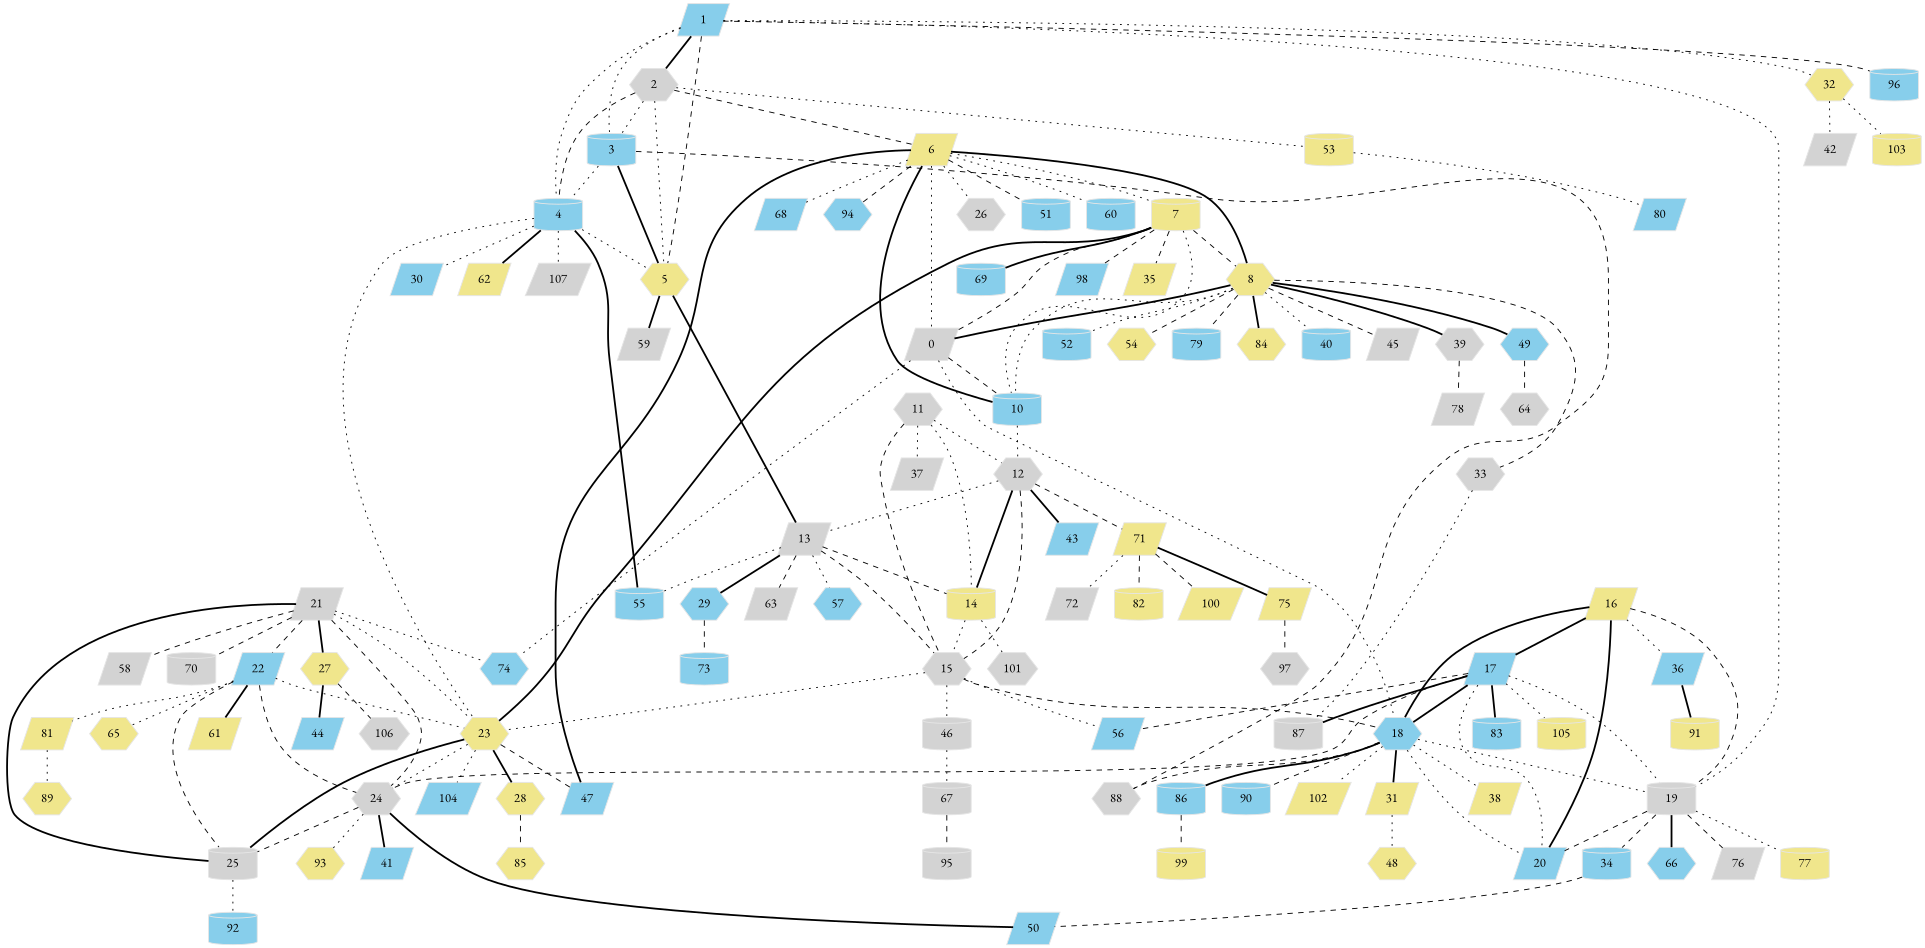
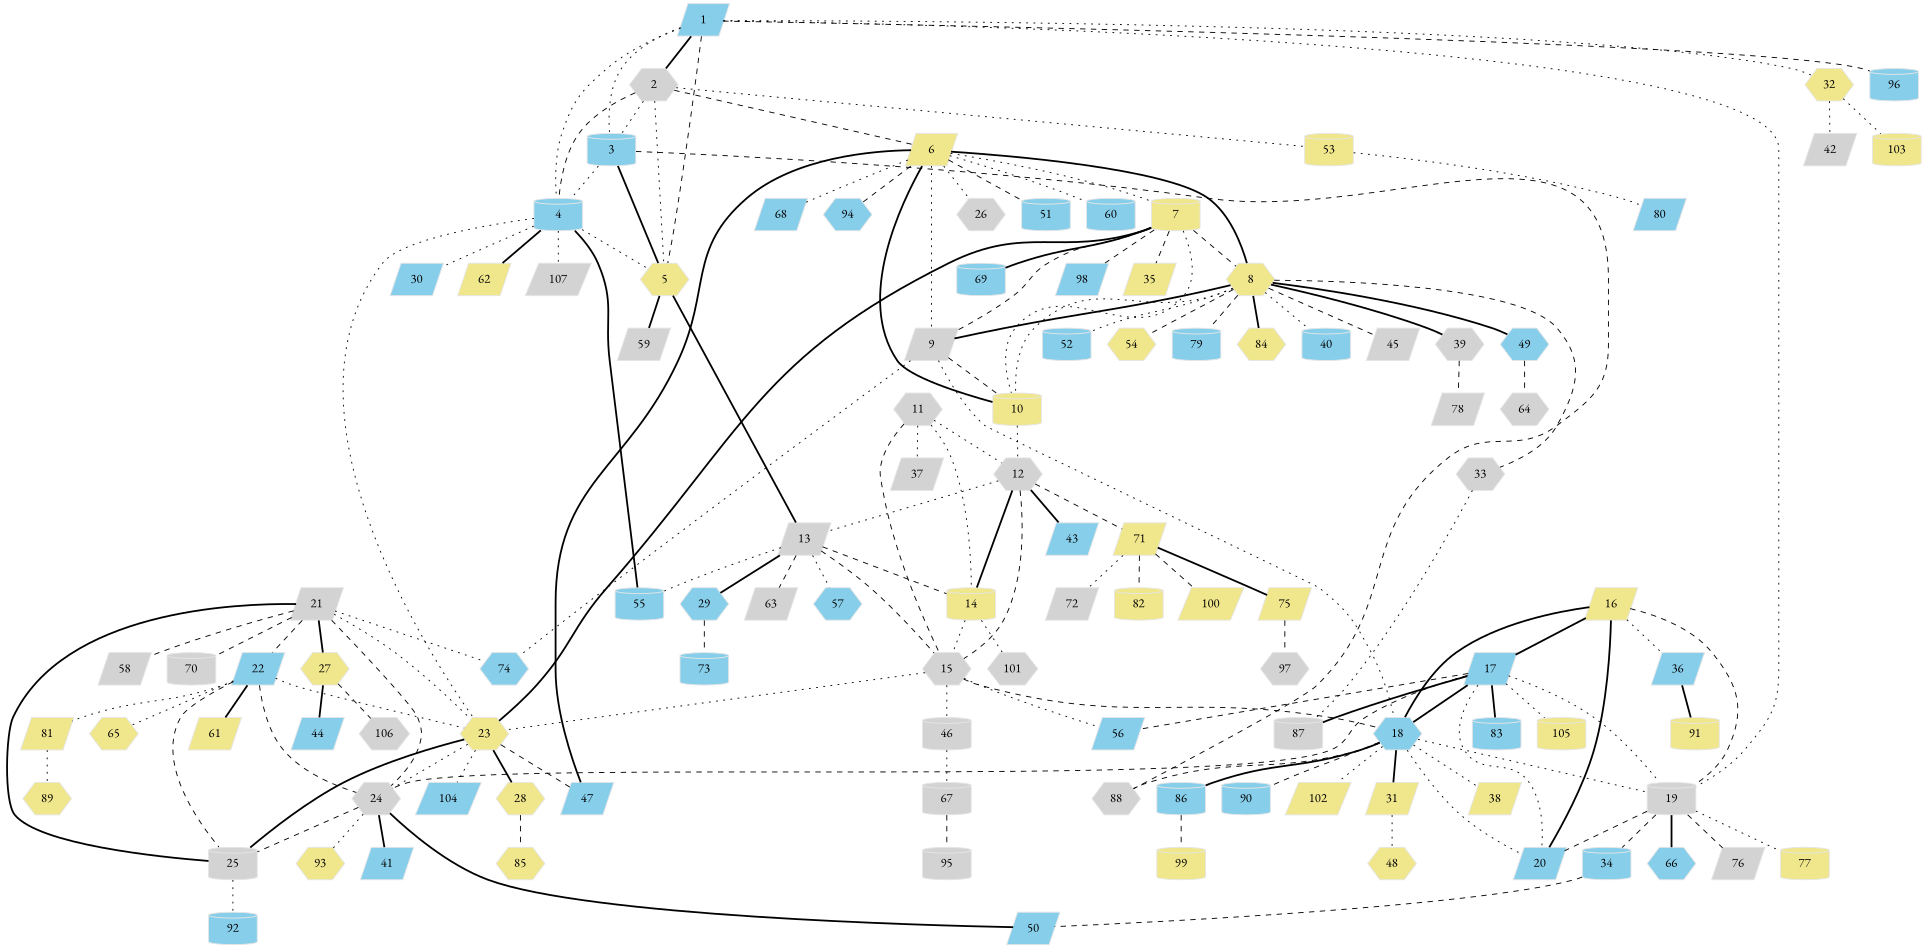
(931, 344) -> (931, 344)
(1017, 409) -> (1017, 409)
